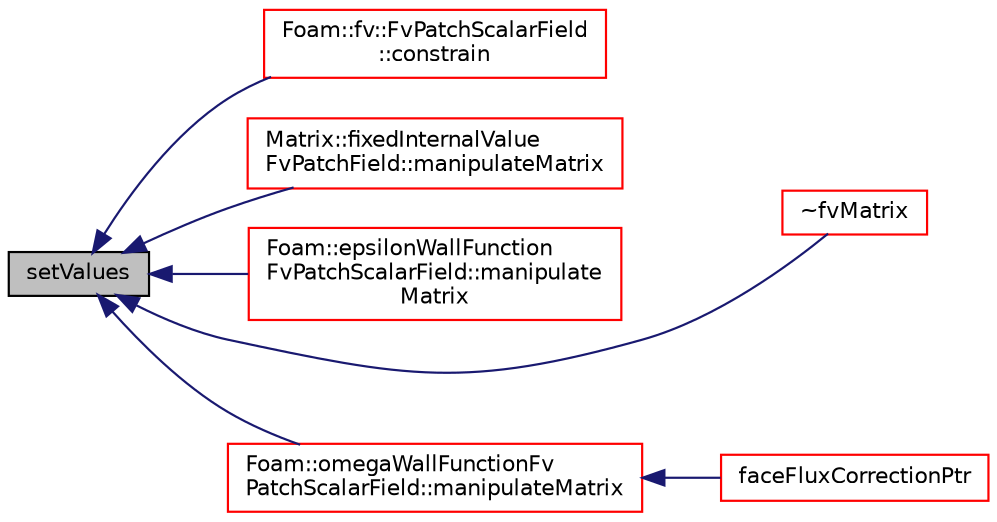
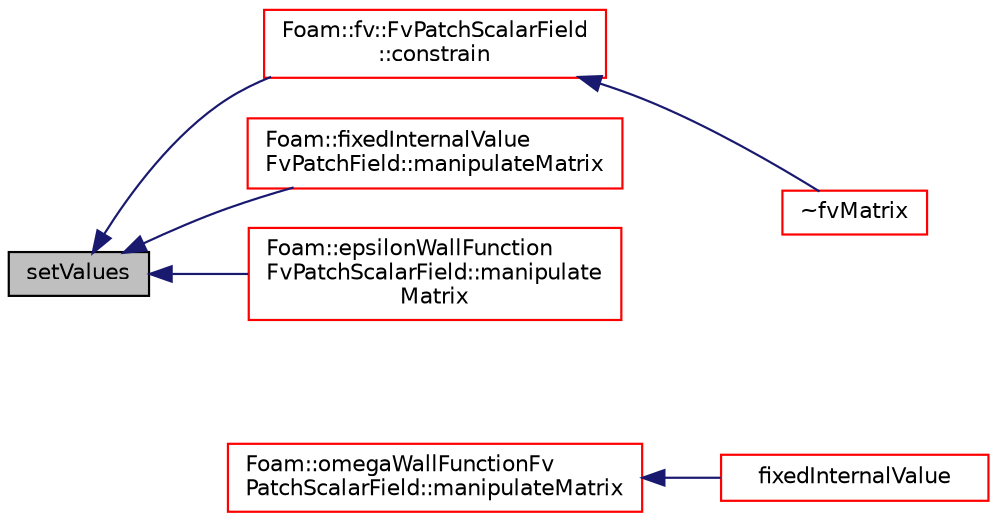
(435, 153) -> (435, 153)
(494, 370) -> (713, 131)
(197, 391) -> none
(855, 478) -> (855, 478)
